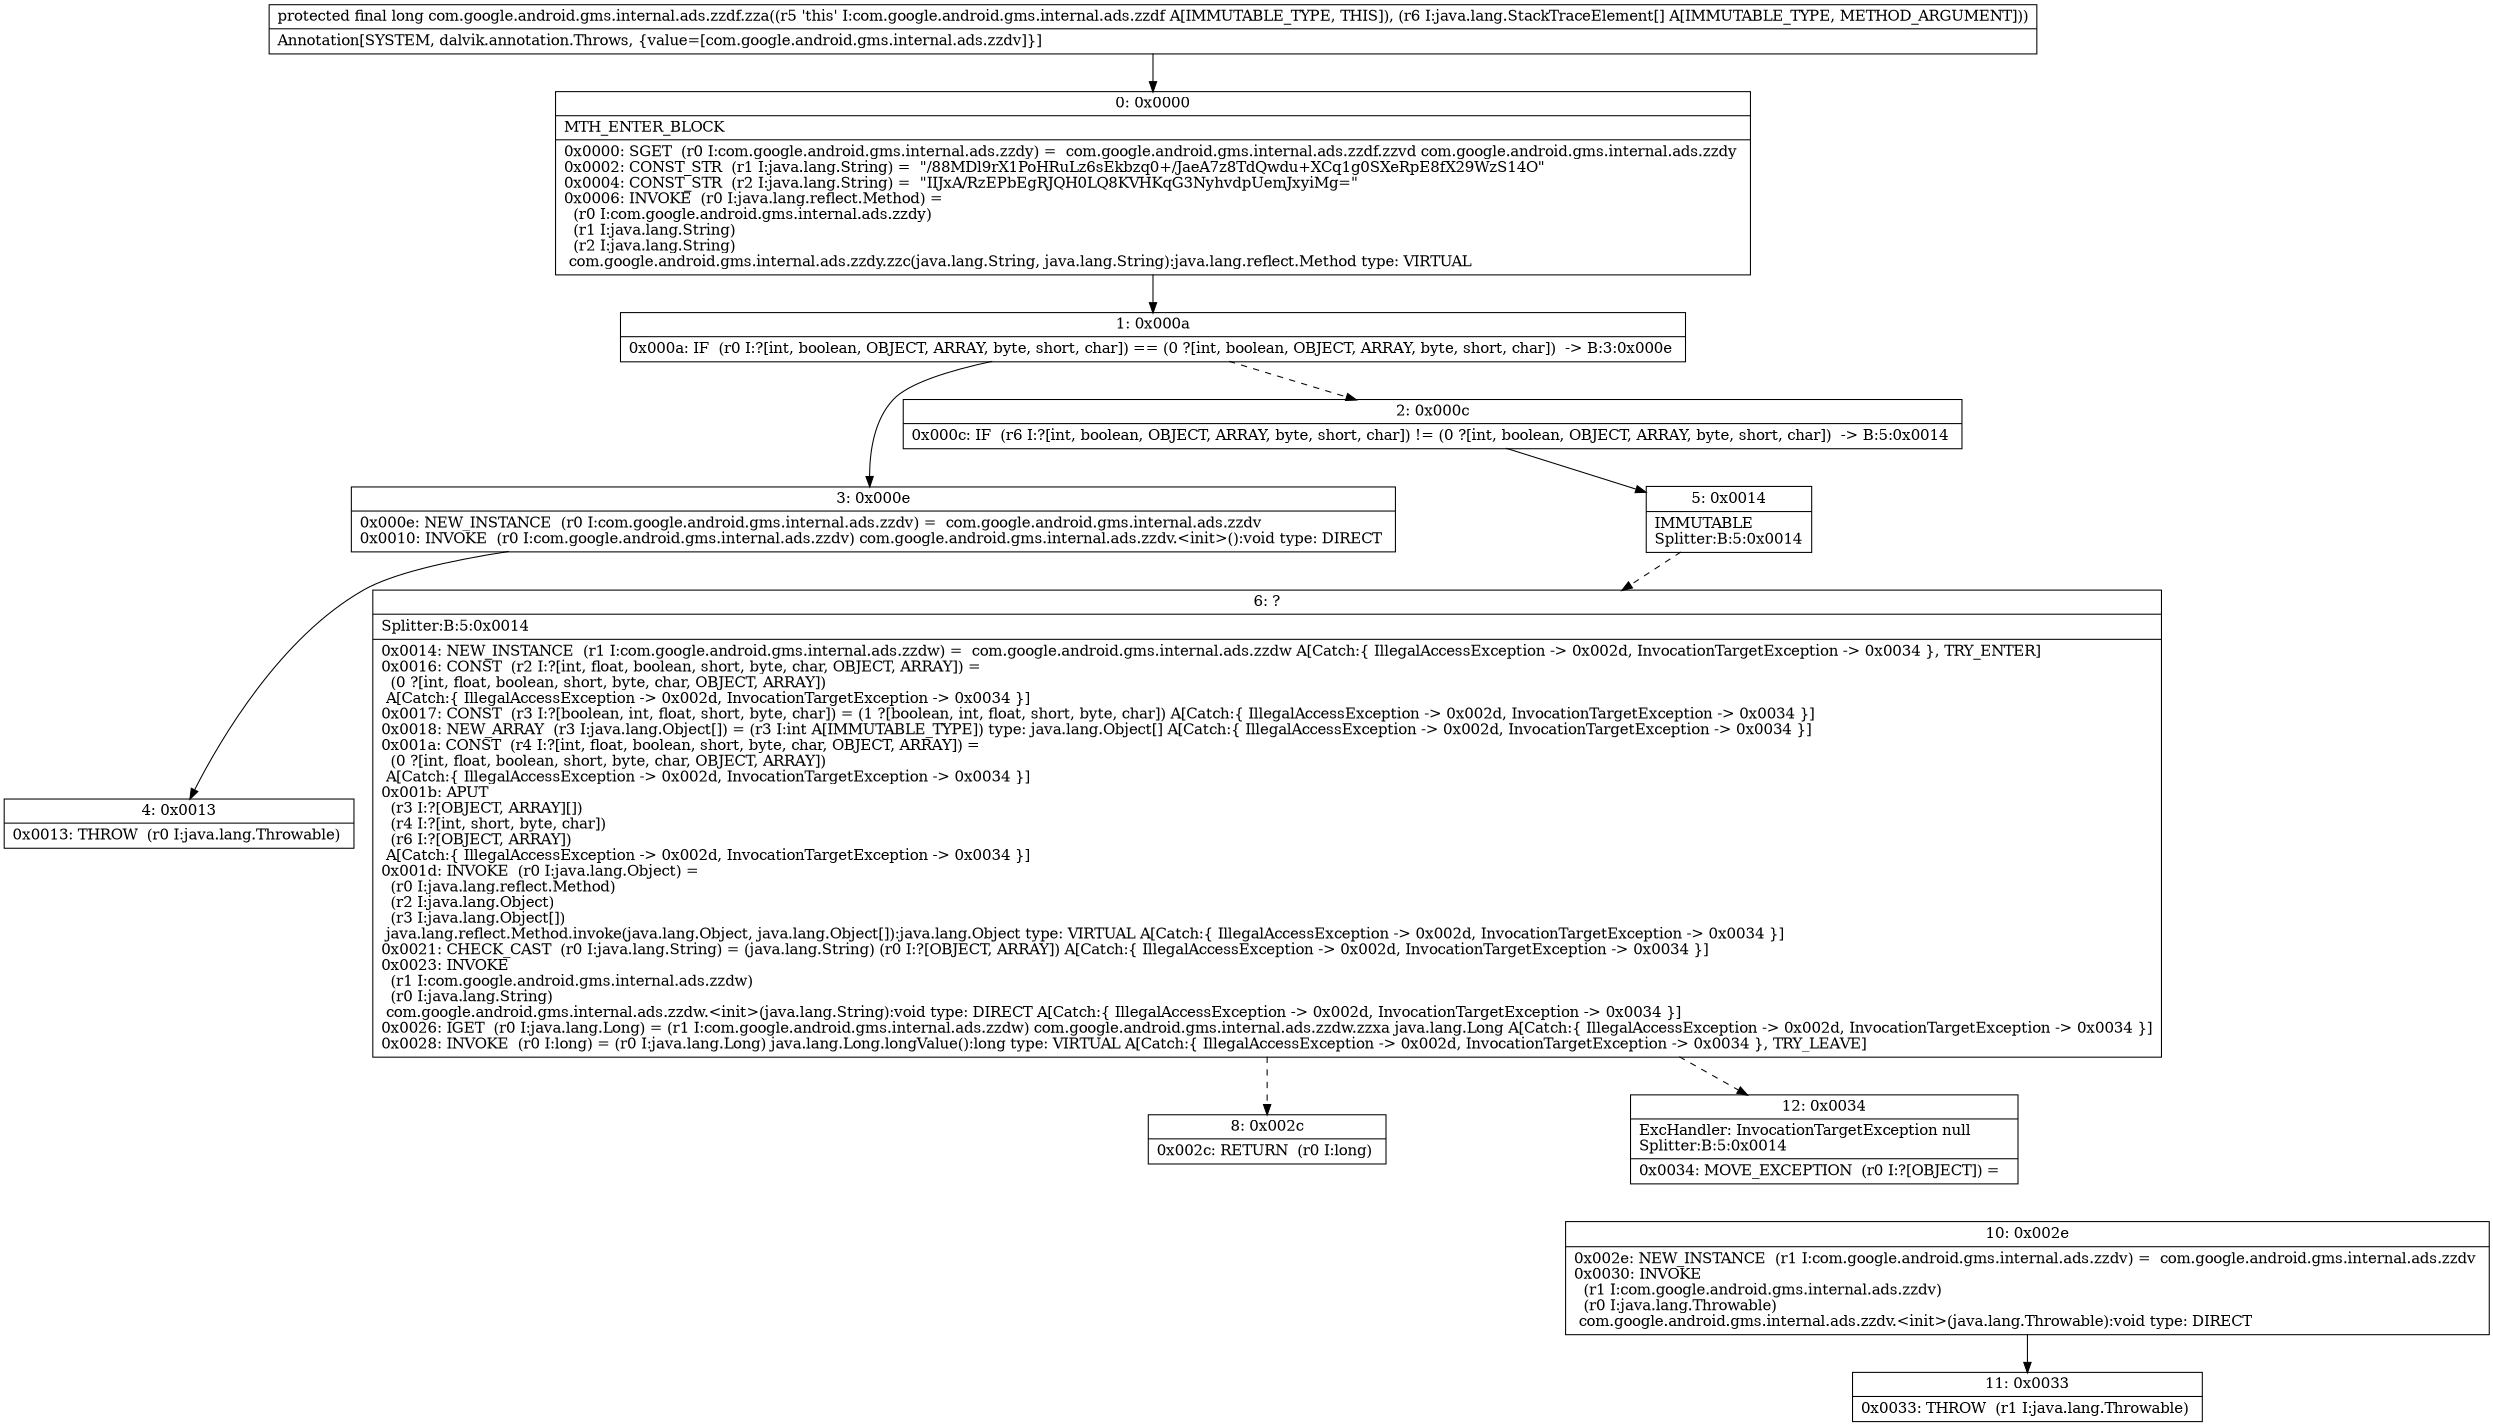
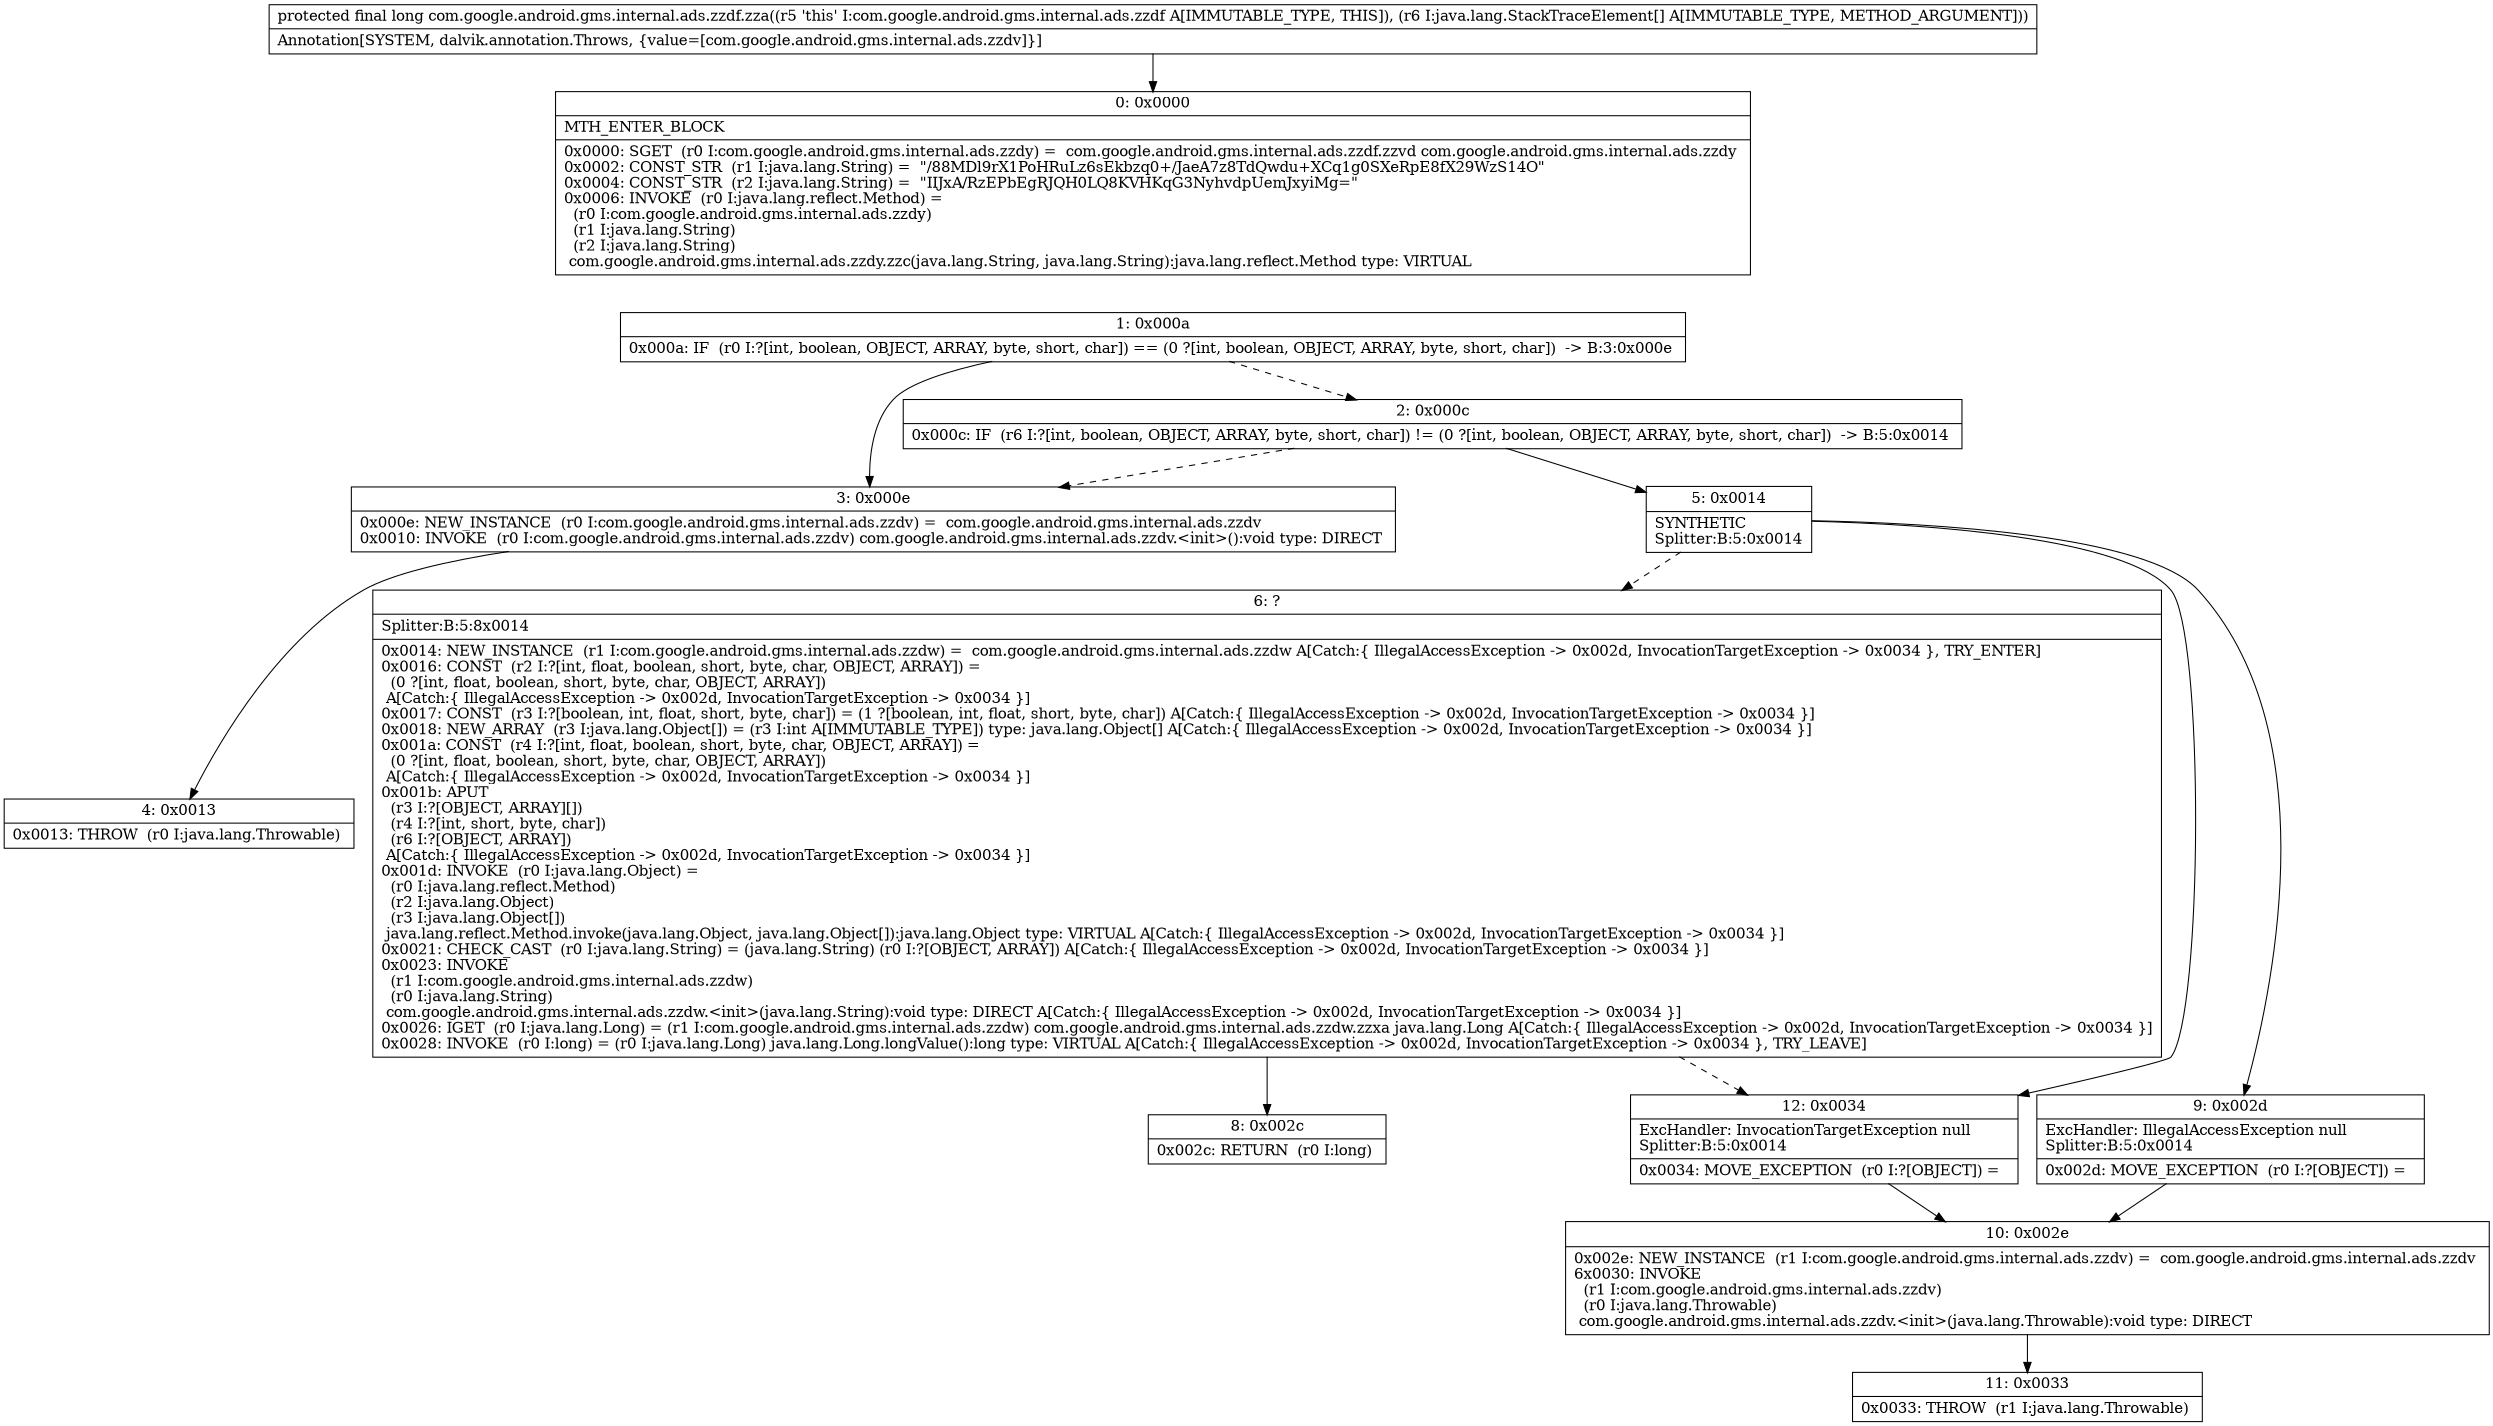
(1153, 288) -> none
none -> (1182, 467)
(1704, 524) -> (1701, 524)
(456, 626) -> (456, 626)
none -> (2192, 712)
(1267, 1080) -> (1267, 1080)
none -> (2231, 1139)
none -> (1912, 1200)
(1643, 1274) -> (1643, 1274)
